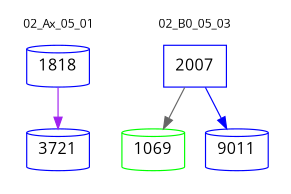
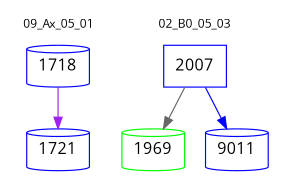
(59, 25) -> (59, 25)
(58, 66) -> (58, 66)
(58, 150) -> (58, 150)
(153, 150) -> (153, 150)
